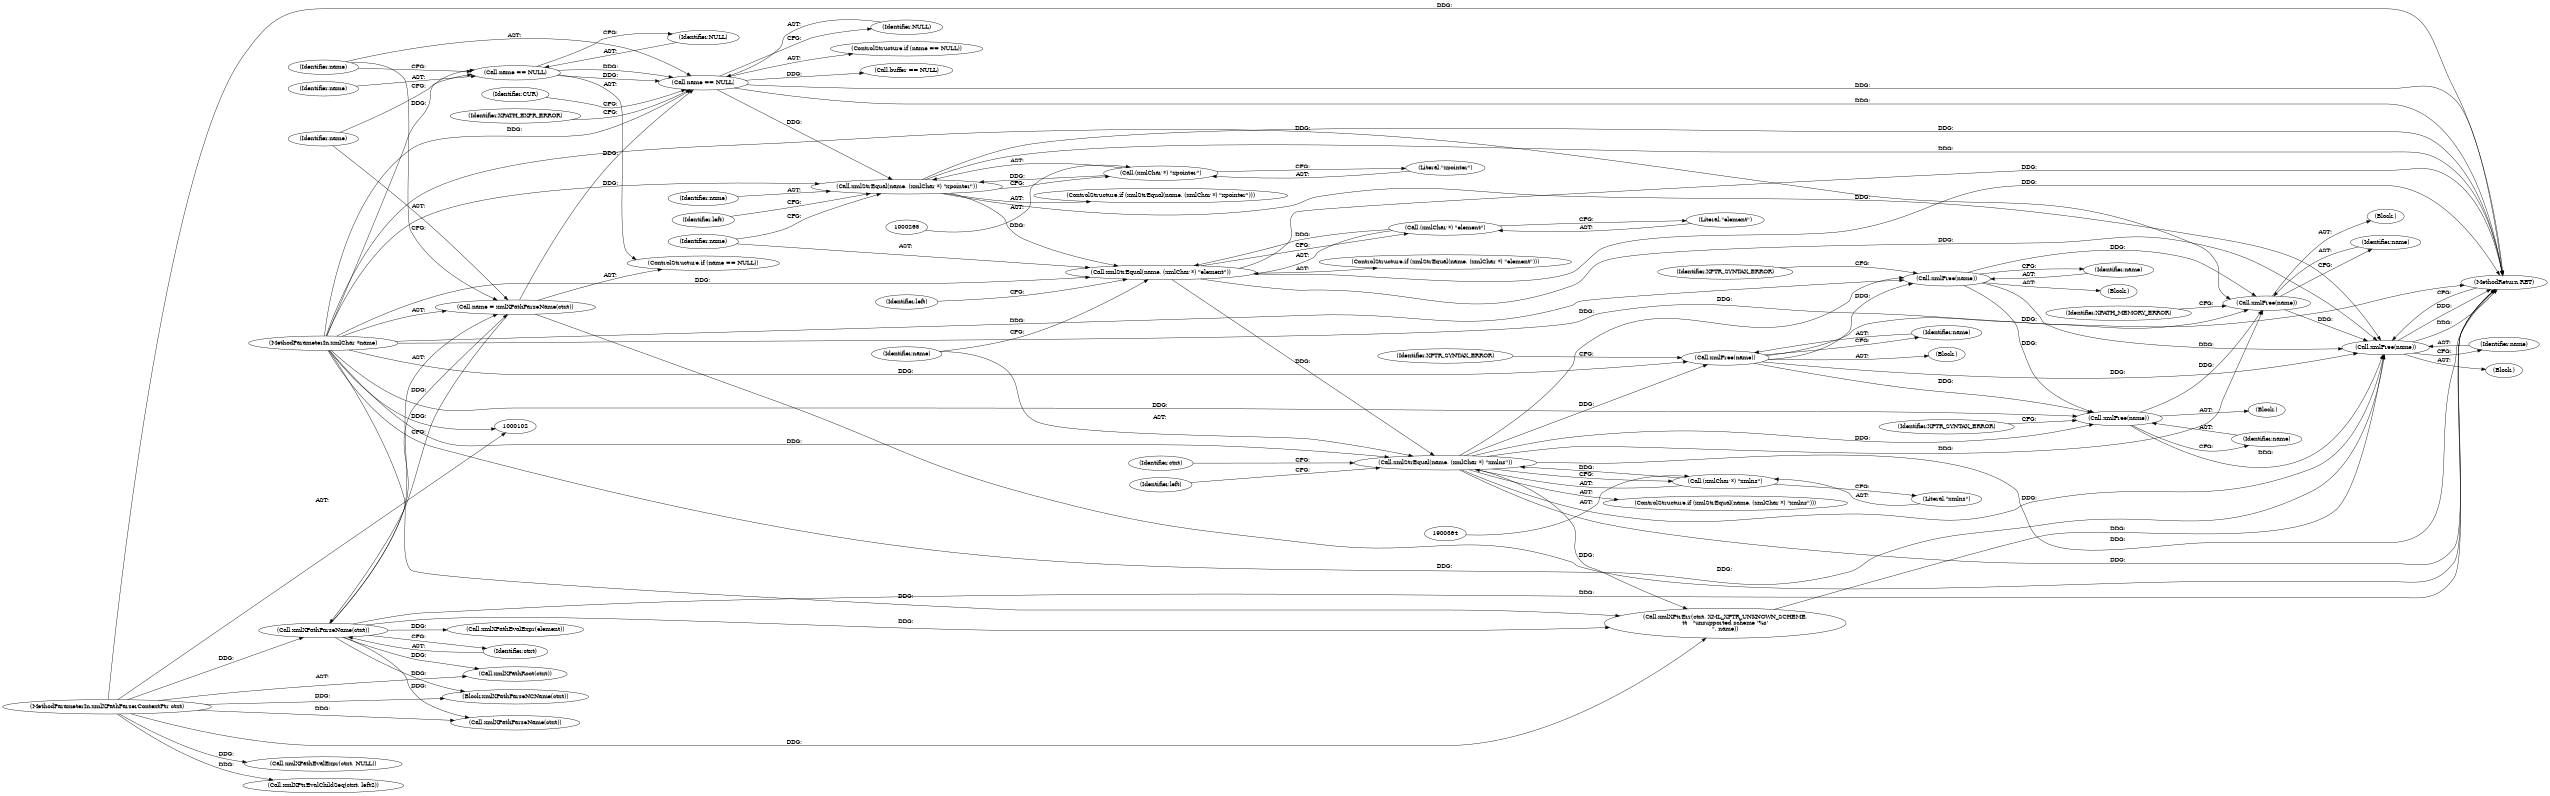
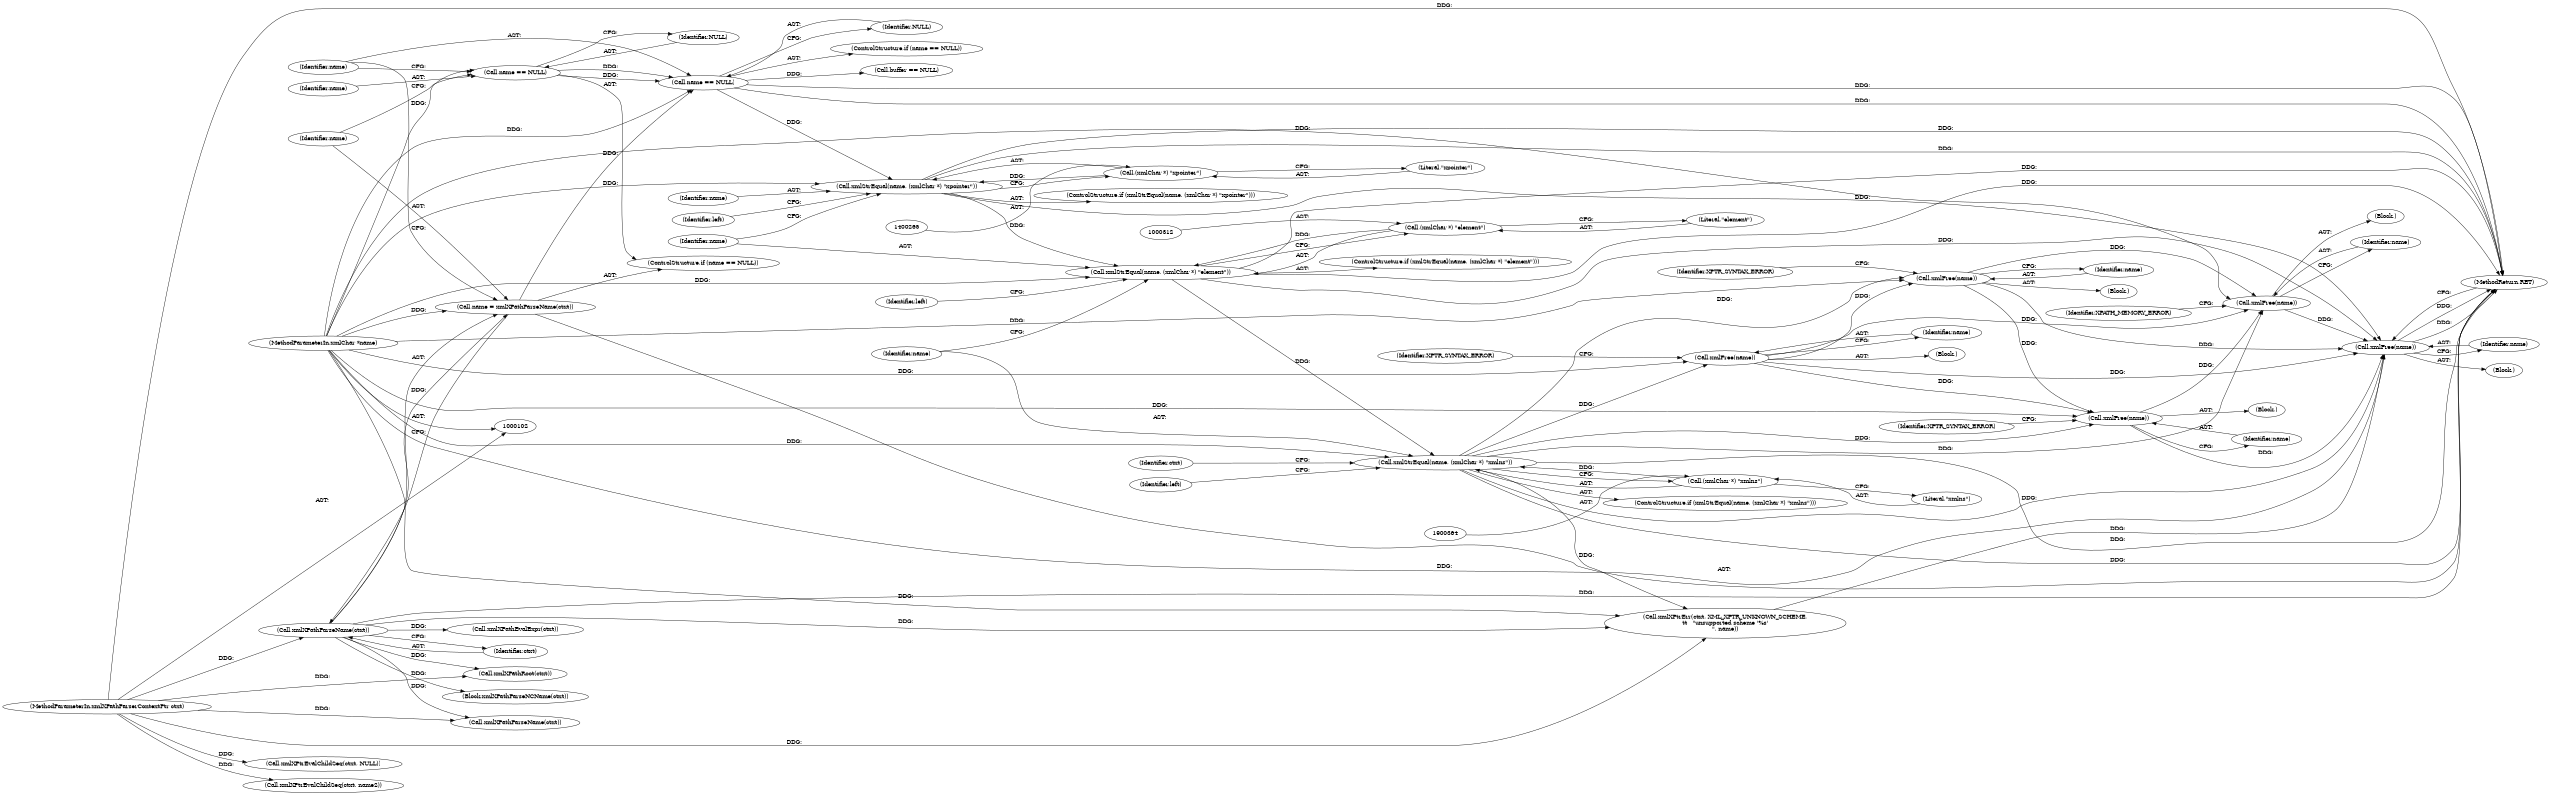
(515, 94) -> none
(515, 116) -> none
(907, 227) -> (907, 227)
none -> (1161, 232)
(420, 310) -> (420, 310)
(1432, 332) -> none
(420, 417) -> (420, 417)
(1725, 569) -> (1725, 569)
(515, 630) -> (515, 630)
(323, 677) -> (323, 677)
(323, 702) -> none
(323, 764) -> (323, 764)
(323, 786) -> (323, 786)
